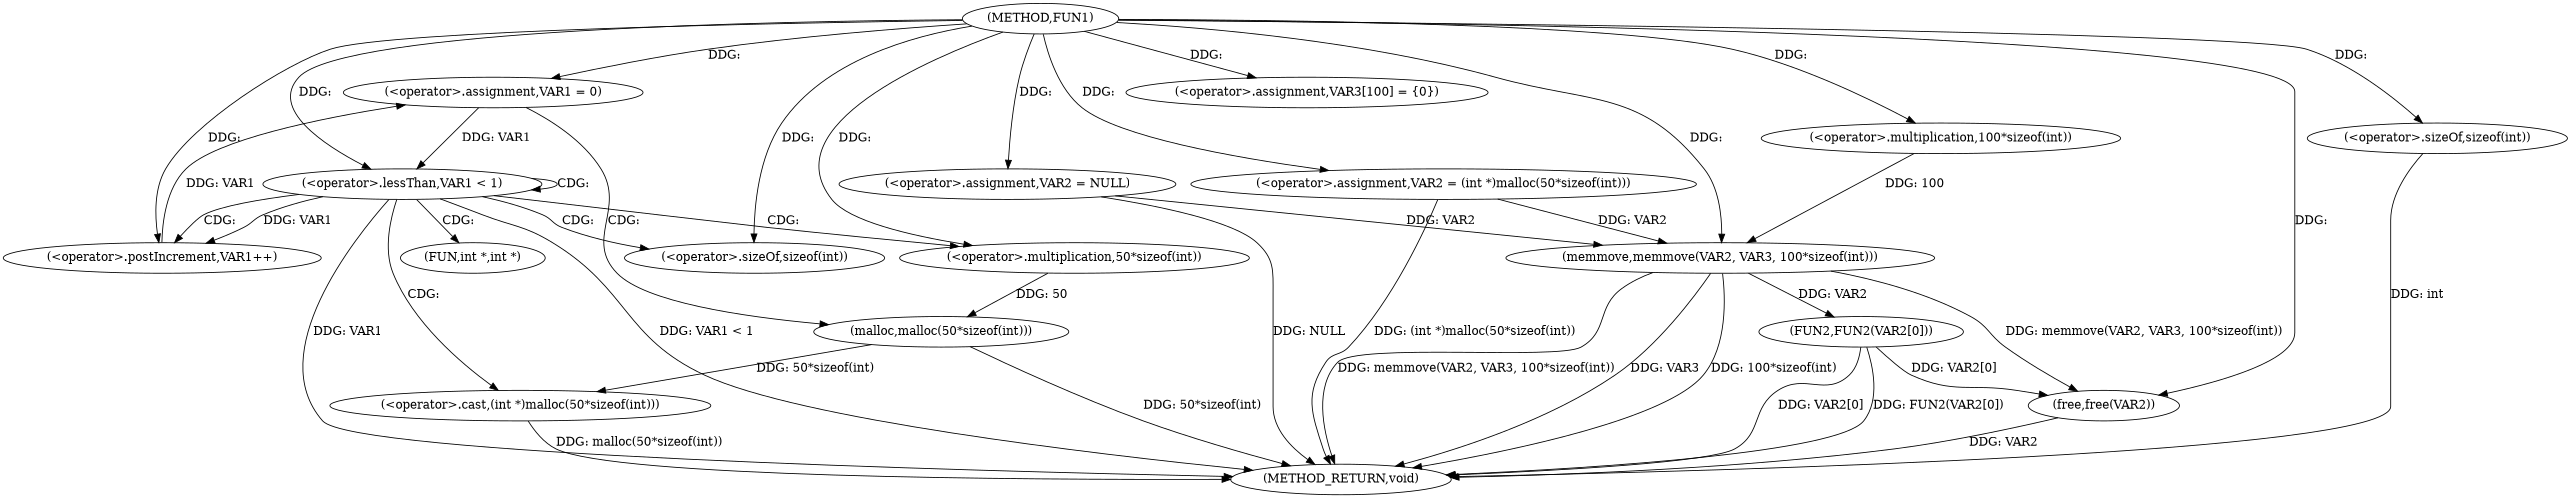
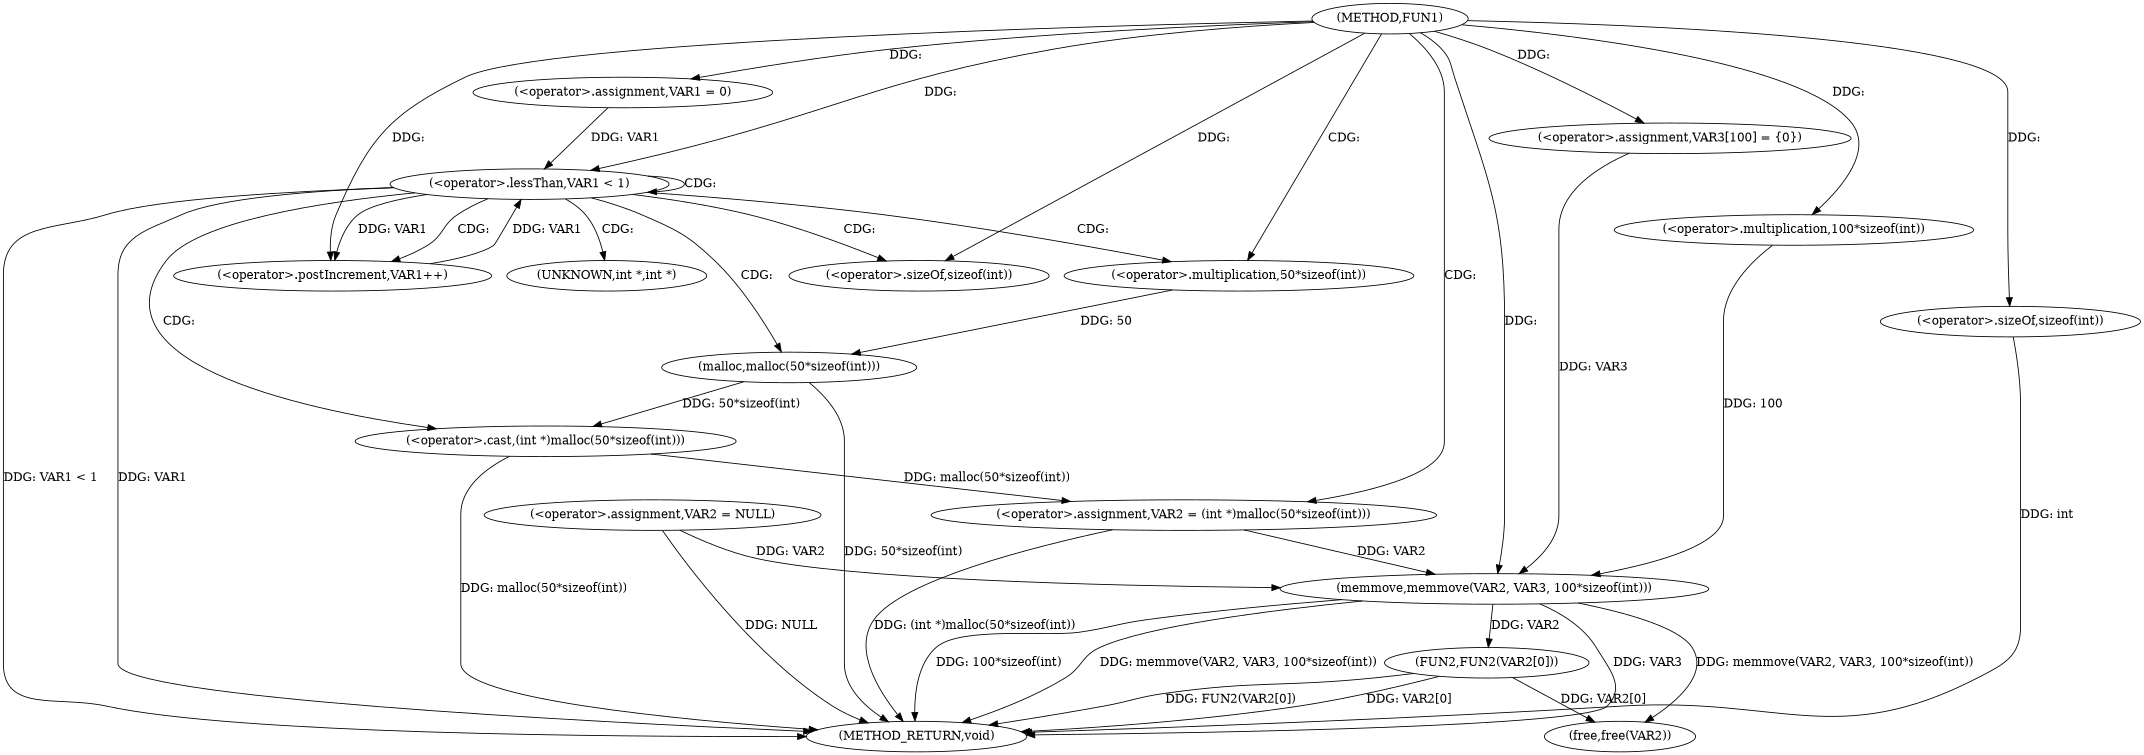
(1904, 39) -> none
(1100, 92) -> (1463, 276)
(1016, 96) -> none
(250, 138) -> (484, 250)
(857, 138) -> (1346, 138)
(473, 258) -> (607, 276)
(619, 274) -> (702, 249)
none -> (1559, 350)
(1760, 462) -> none
none -> (857, 477)
